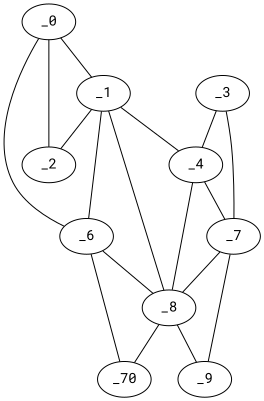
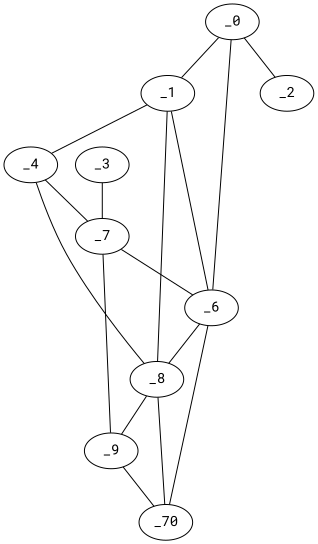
(76, 129) -> none
(209, 129) -> none
(201, 272) -> (153, 270)
none -> (139, 487)
